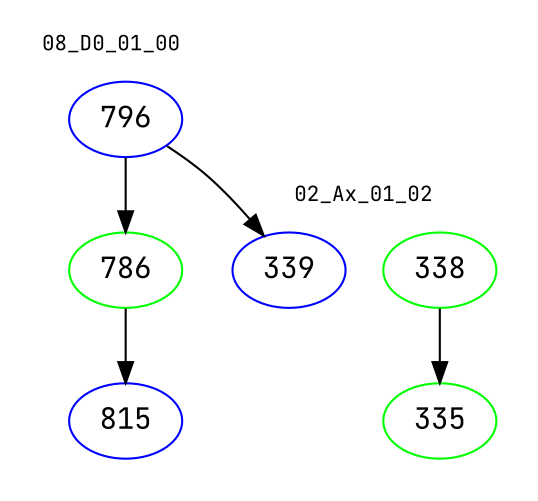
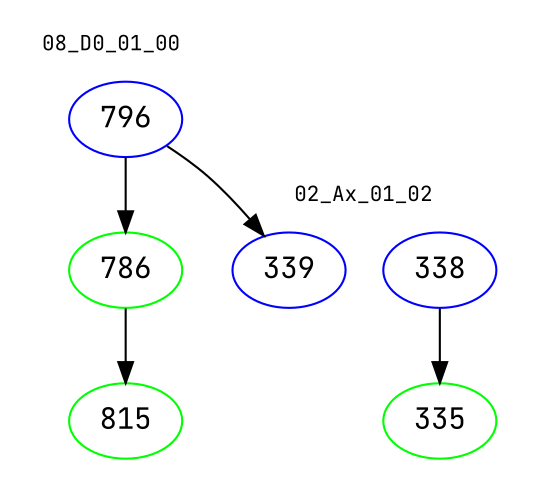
(440, 270) -> (440, 270)
(126, 421) -> (126, 421)
